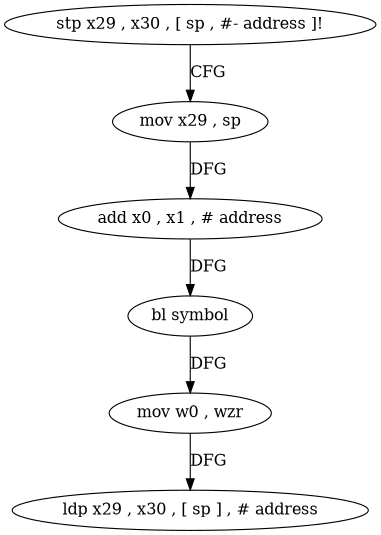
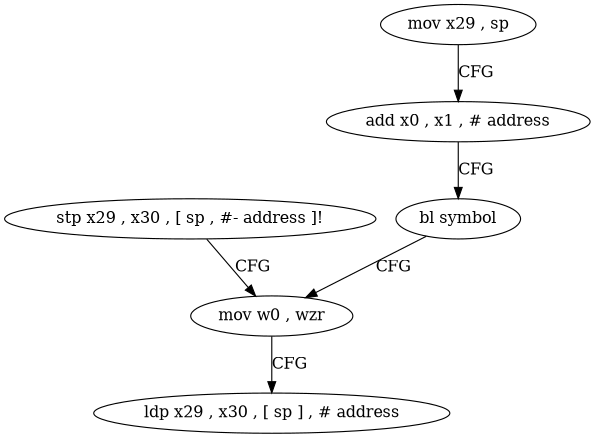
(190, 68) -> (227, 263)
(209, 170) -> (476, 73)
(209, 267) -> (476, 170)
(209, 365) -> (394, 267)
(209, 462) -> (290, 365)
